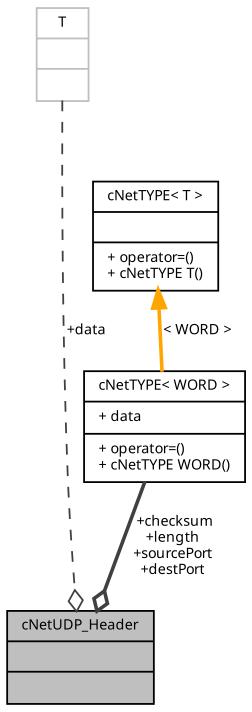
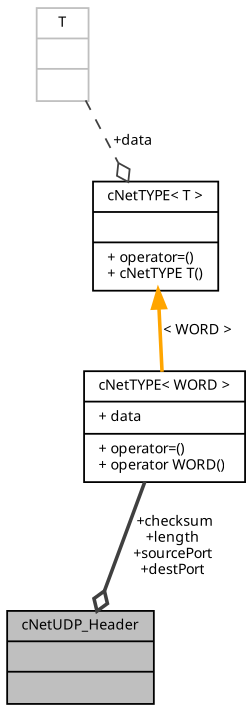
(64, 345) -> (102, 131)
(165, 465) -> (162, 465)
